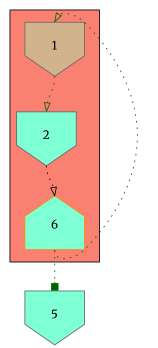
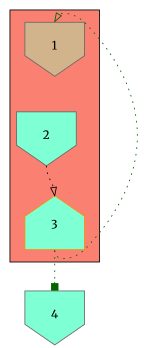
(52, 90) -> none
(55, 226) -> (55, 226)
(55, 315) -> (55, 315)
